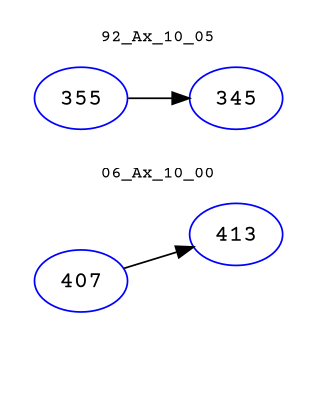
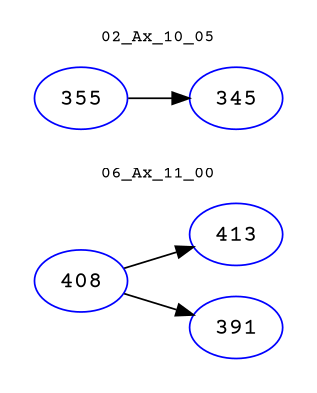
(159, 37) -> (159, 37)
(159, 173) -> (159, 173)
(81, 281) -> (81, 281)
none -> (236, 327)
